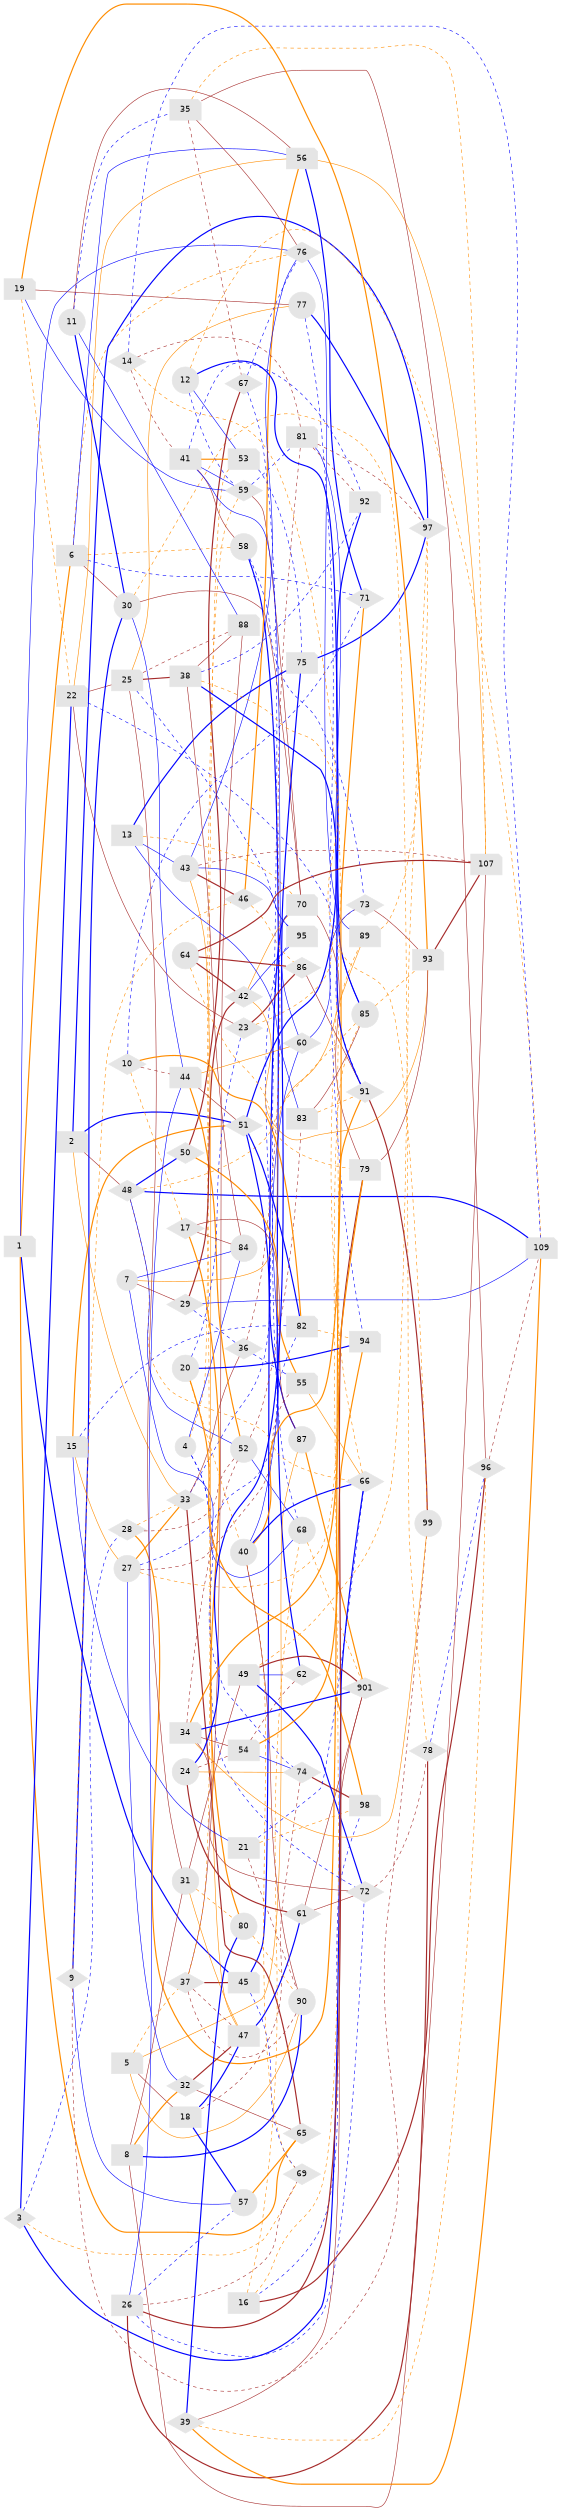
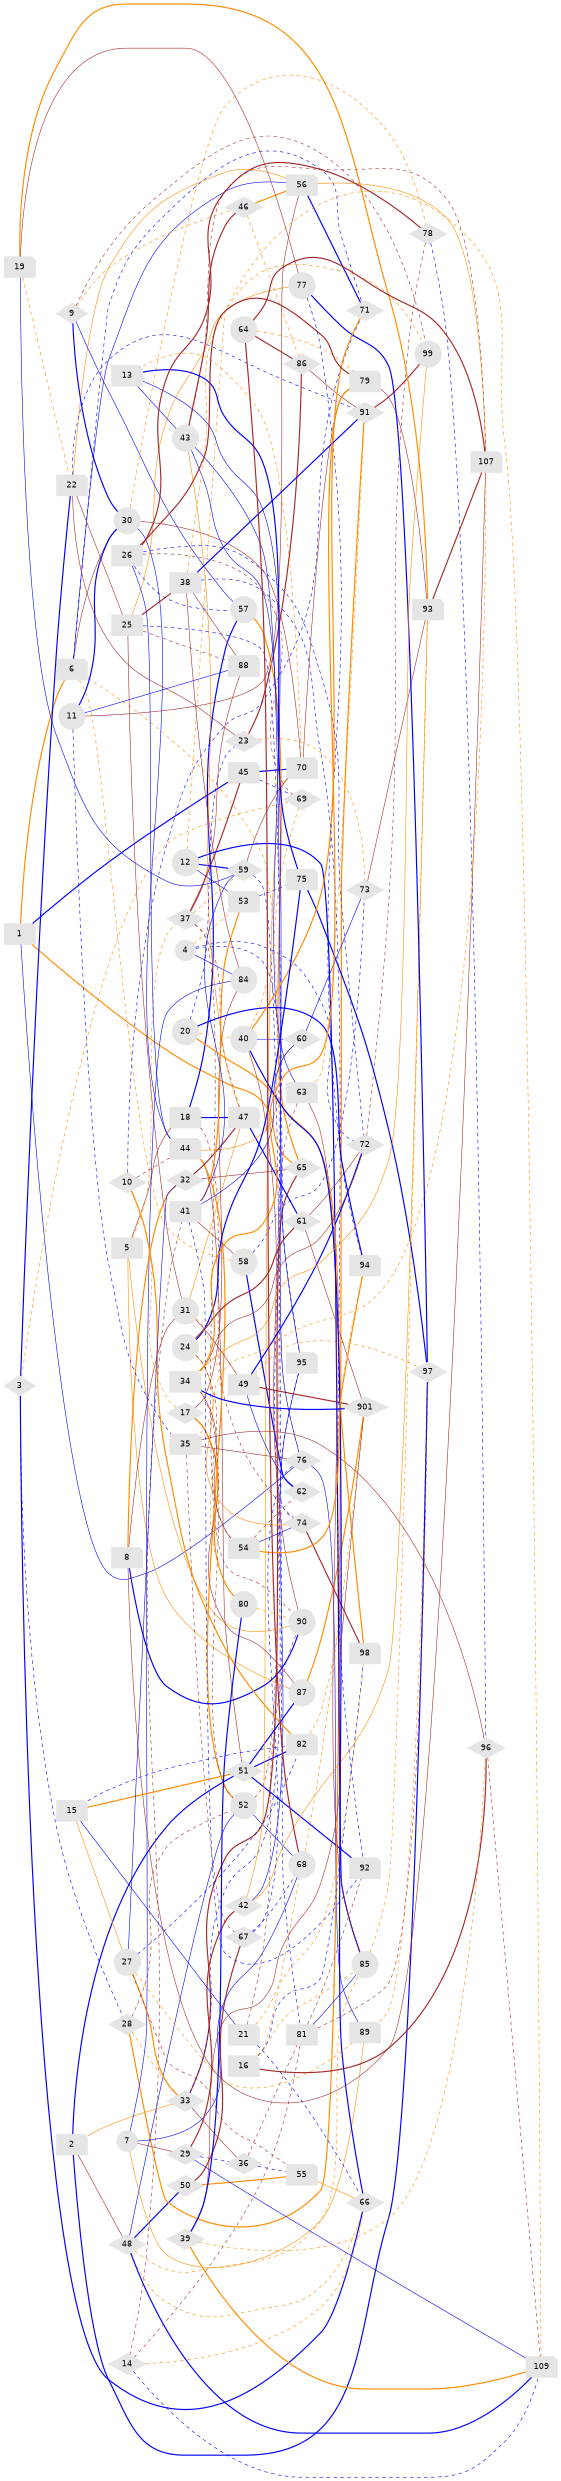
(207, 442) -> (220, 867)
(216, 977) -> (267, 834)
(302, 1119) -> (302, 1093)
